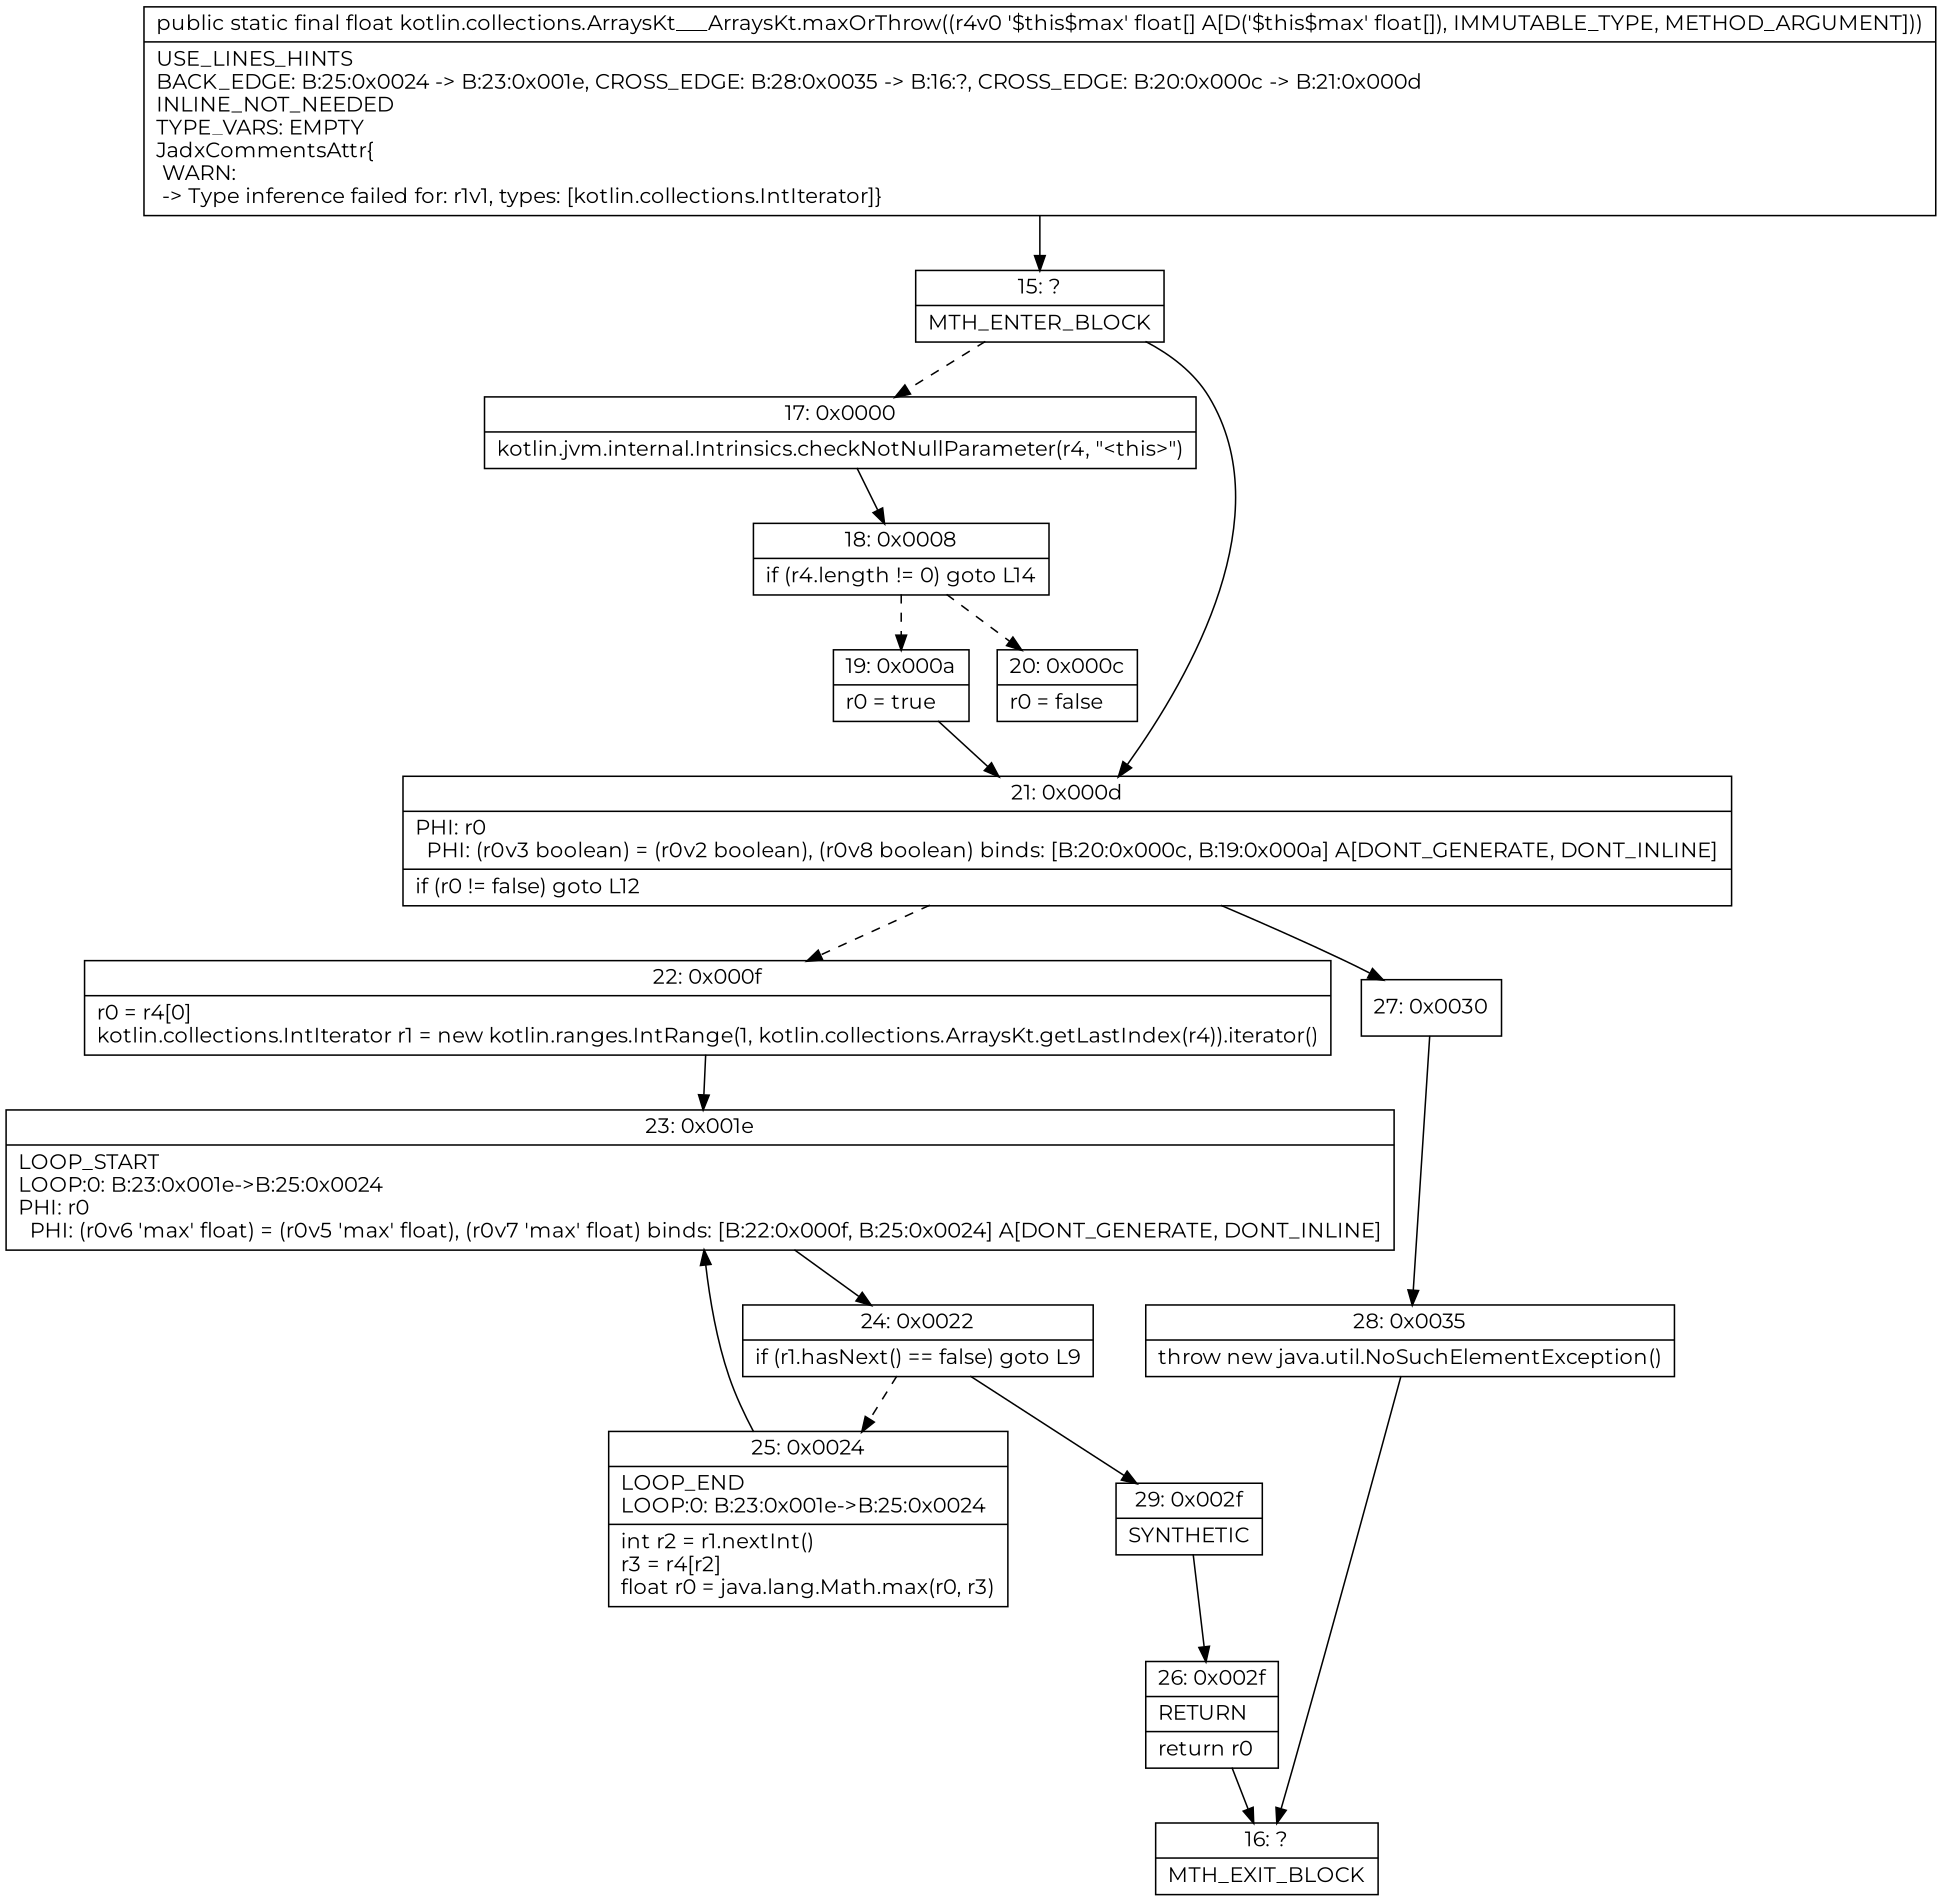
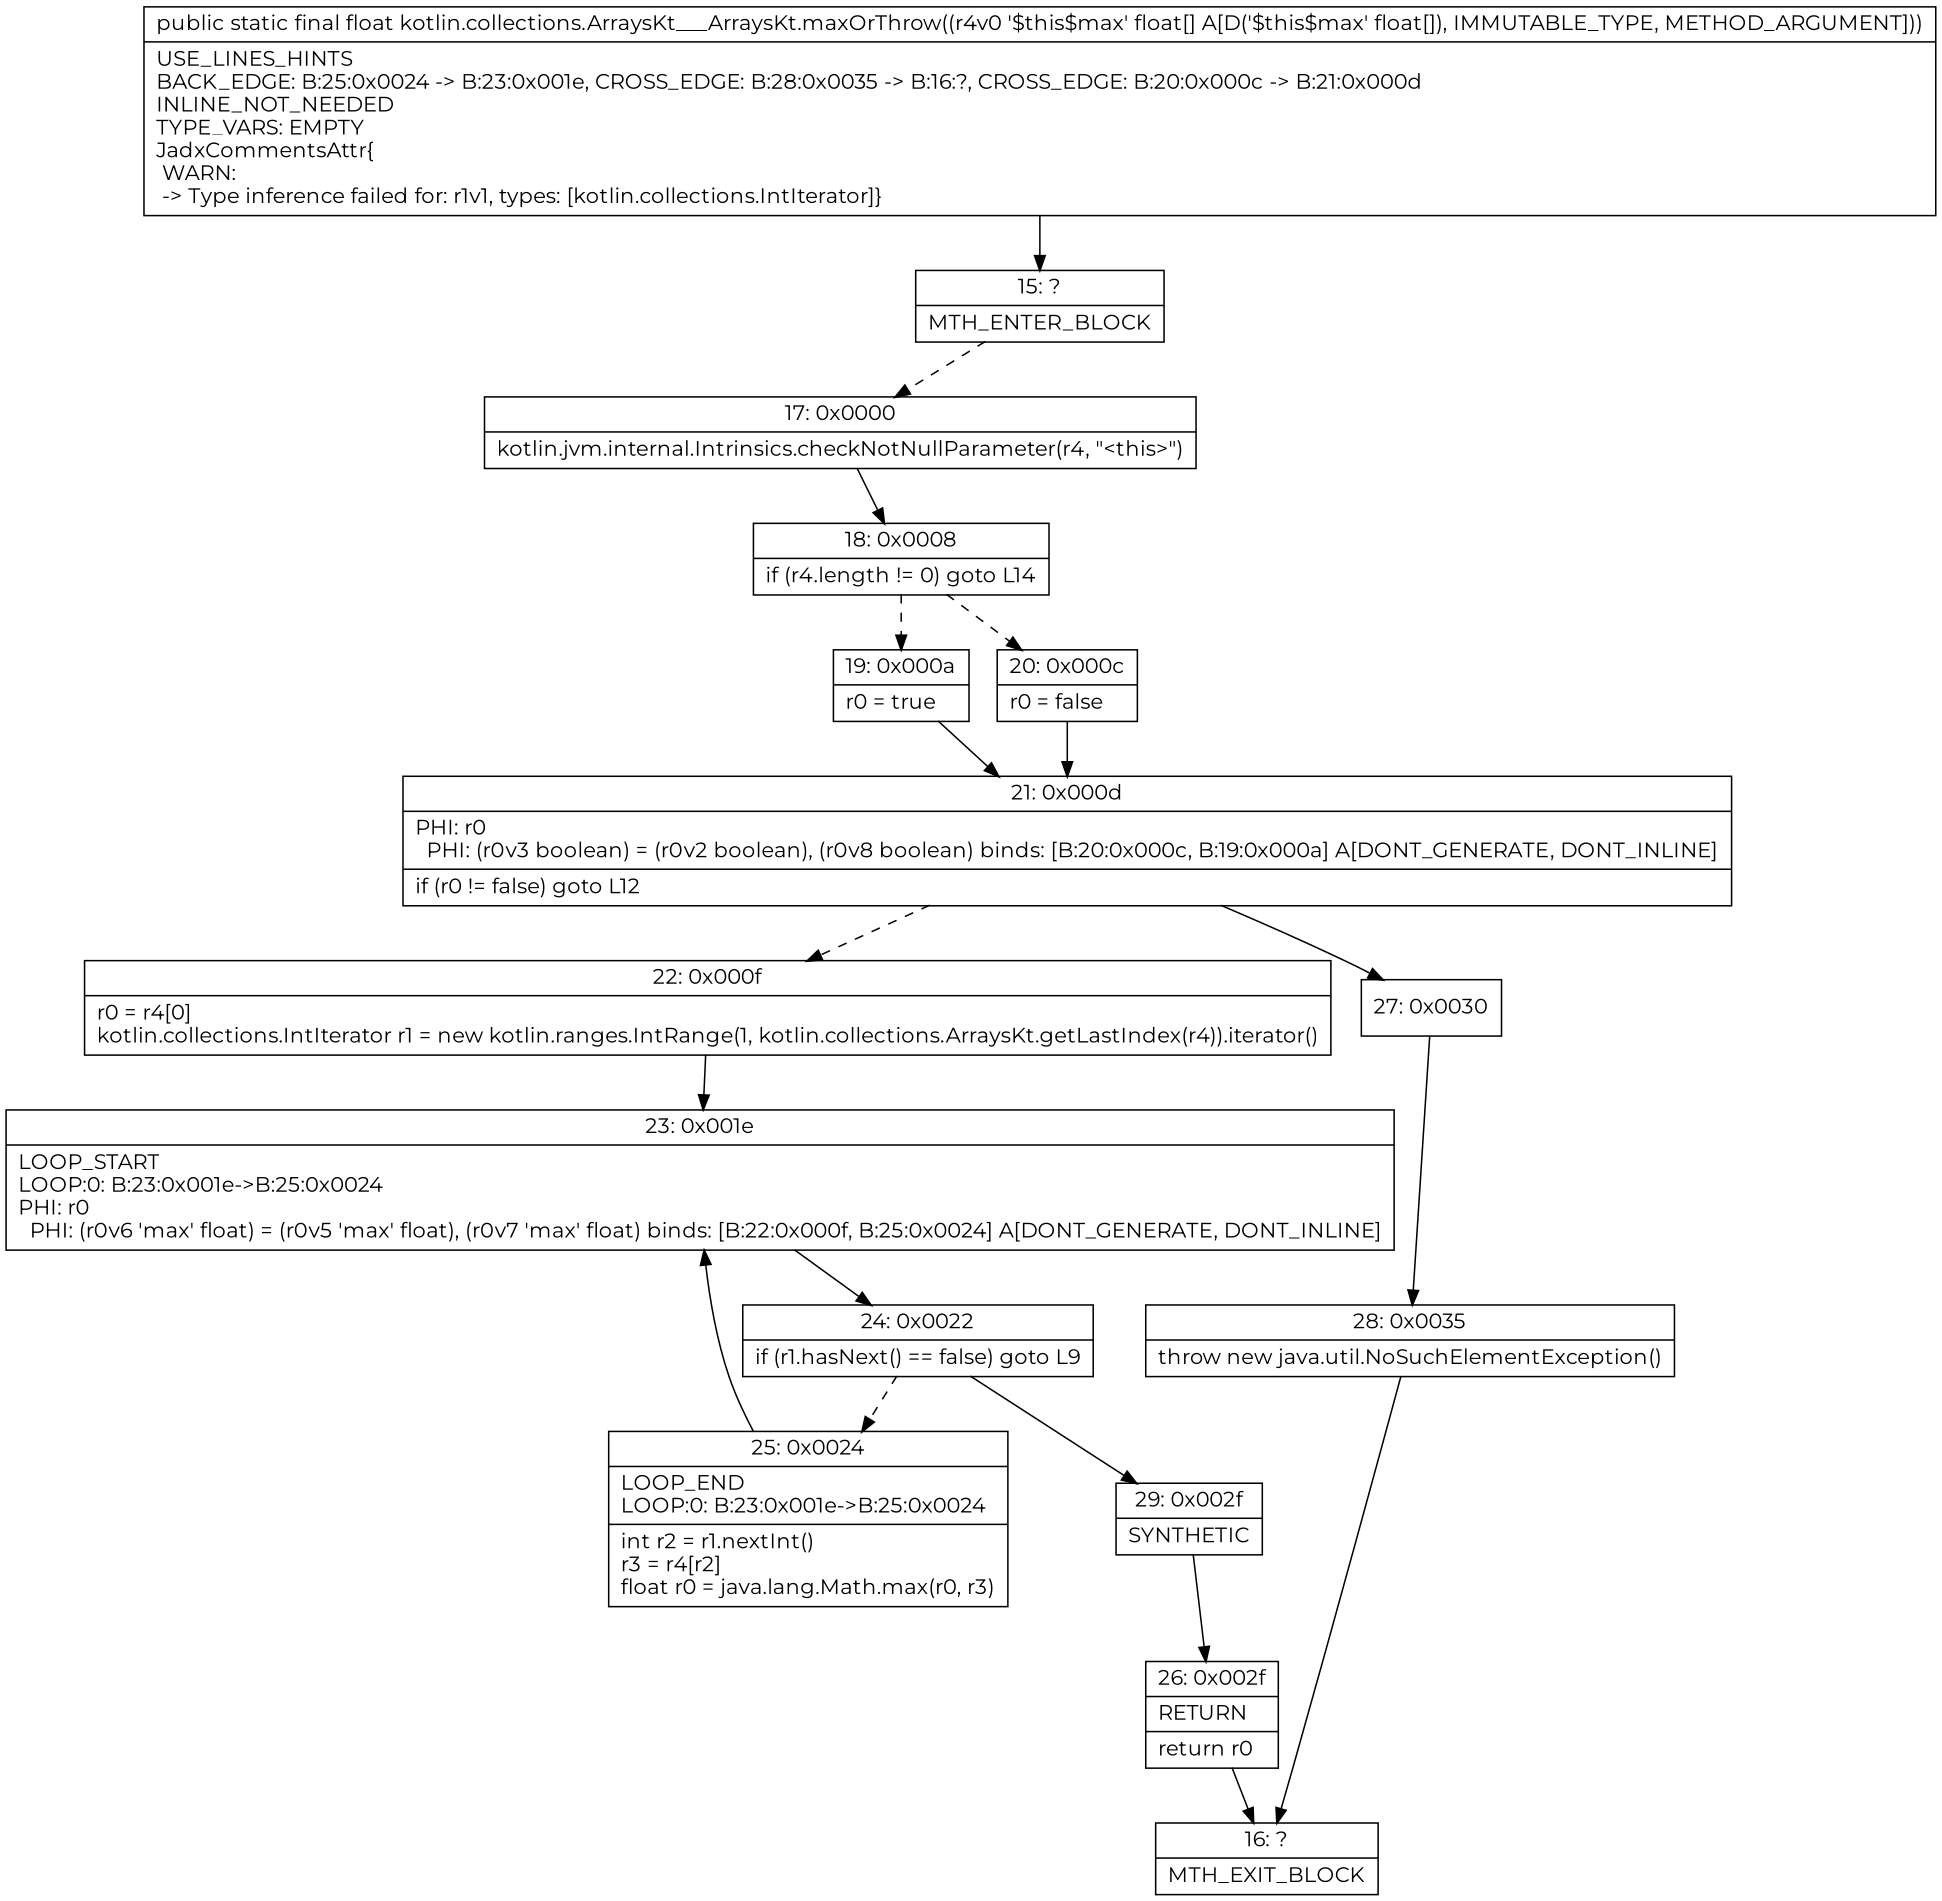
(1230, 548) -> (1067, 741)
